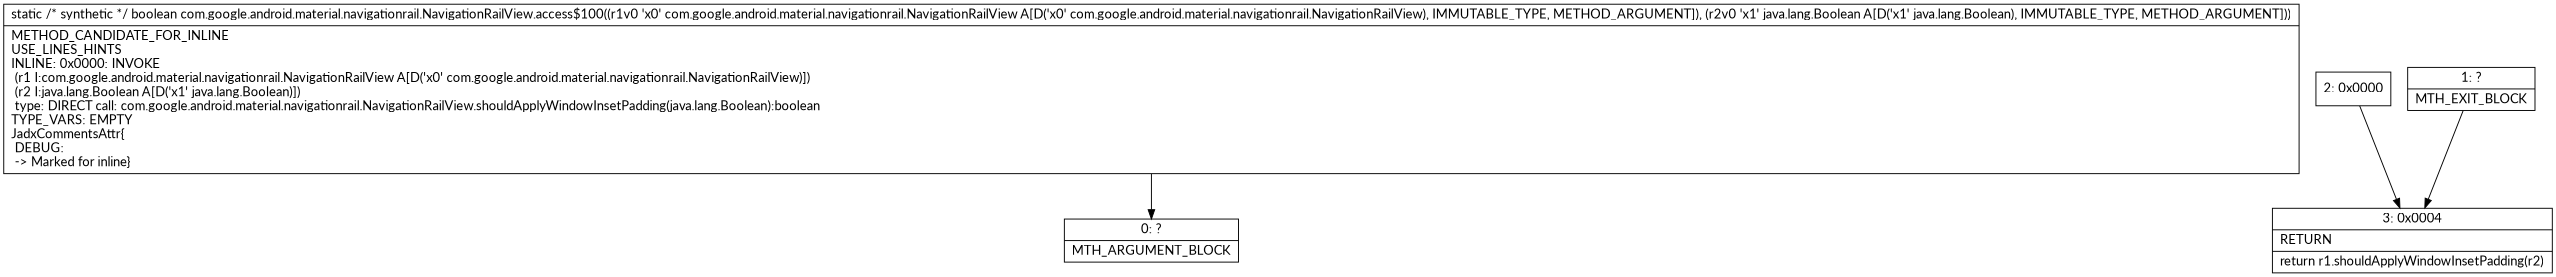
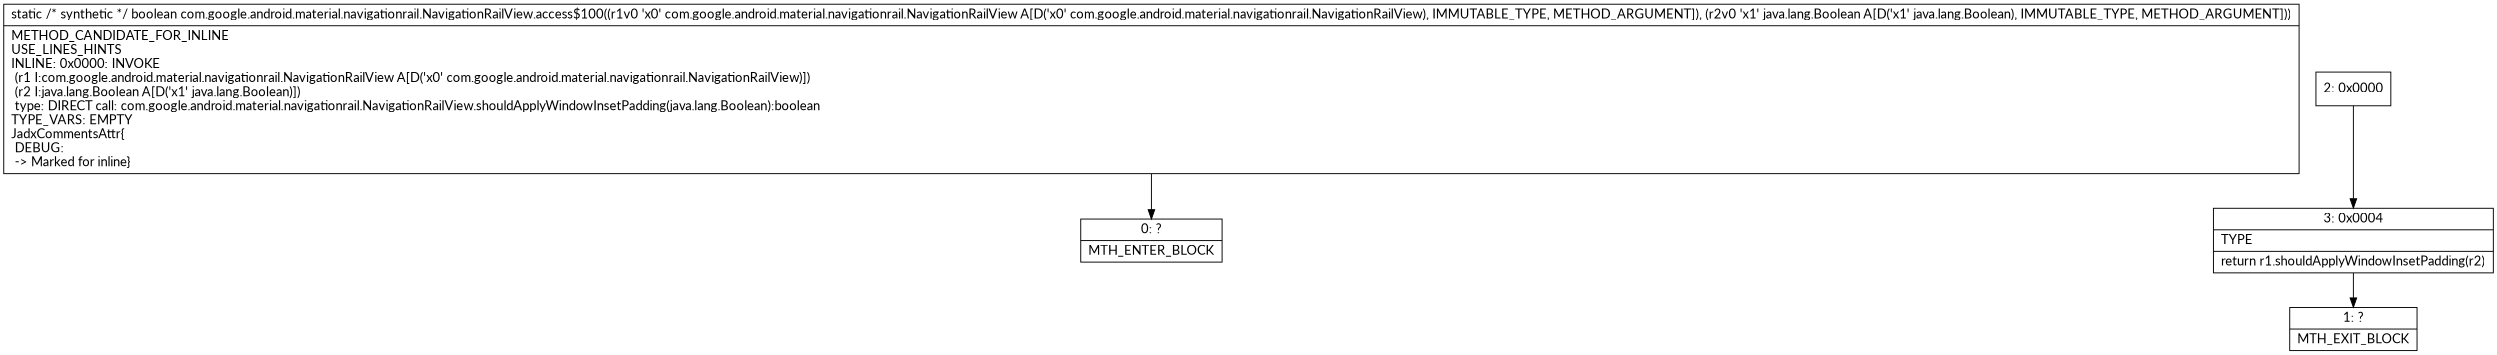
(2446, 155) -> (2353, 285)
(2306, 240) -> (2237, 240)
(1151, 251) -> (1151, 251)
